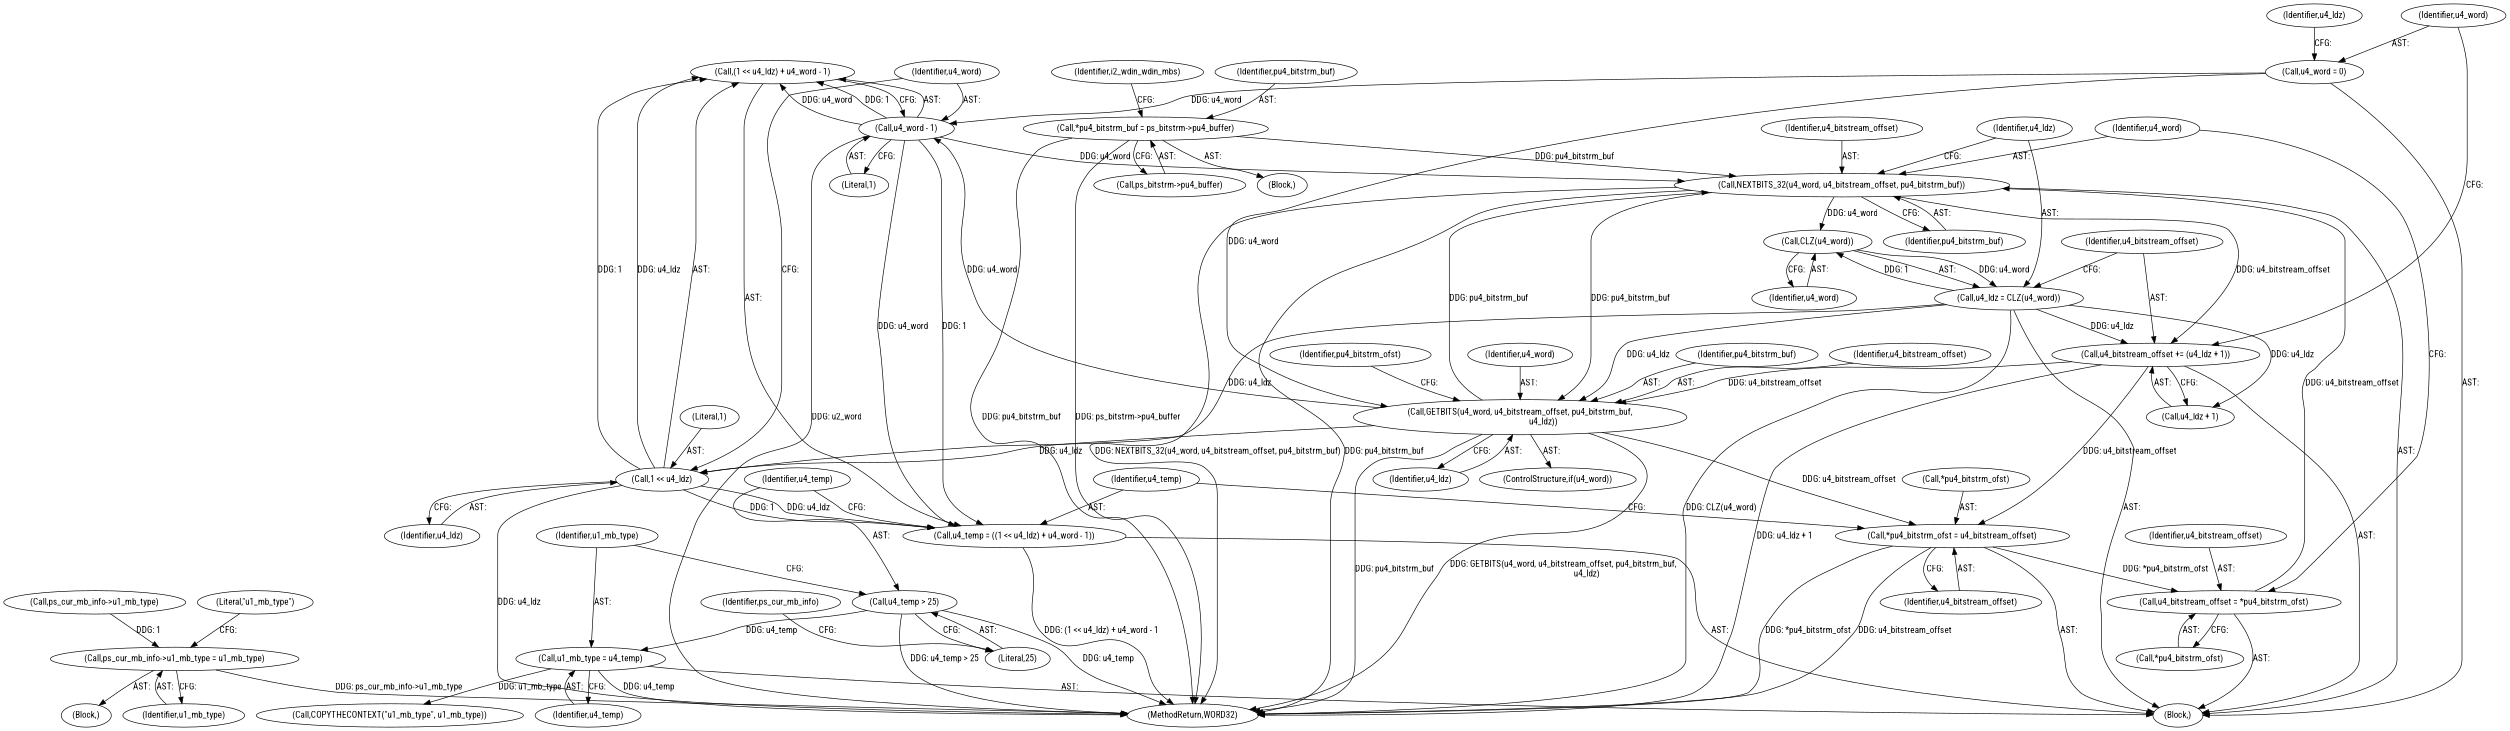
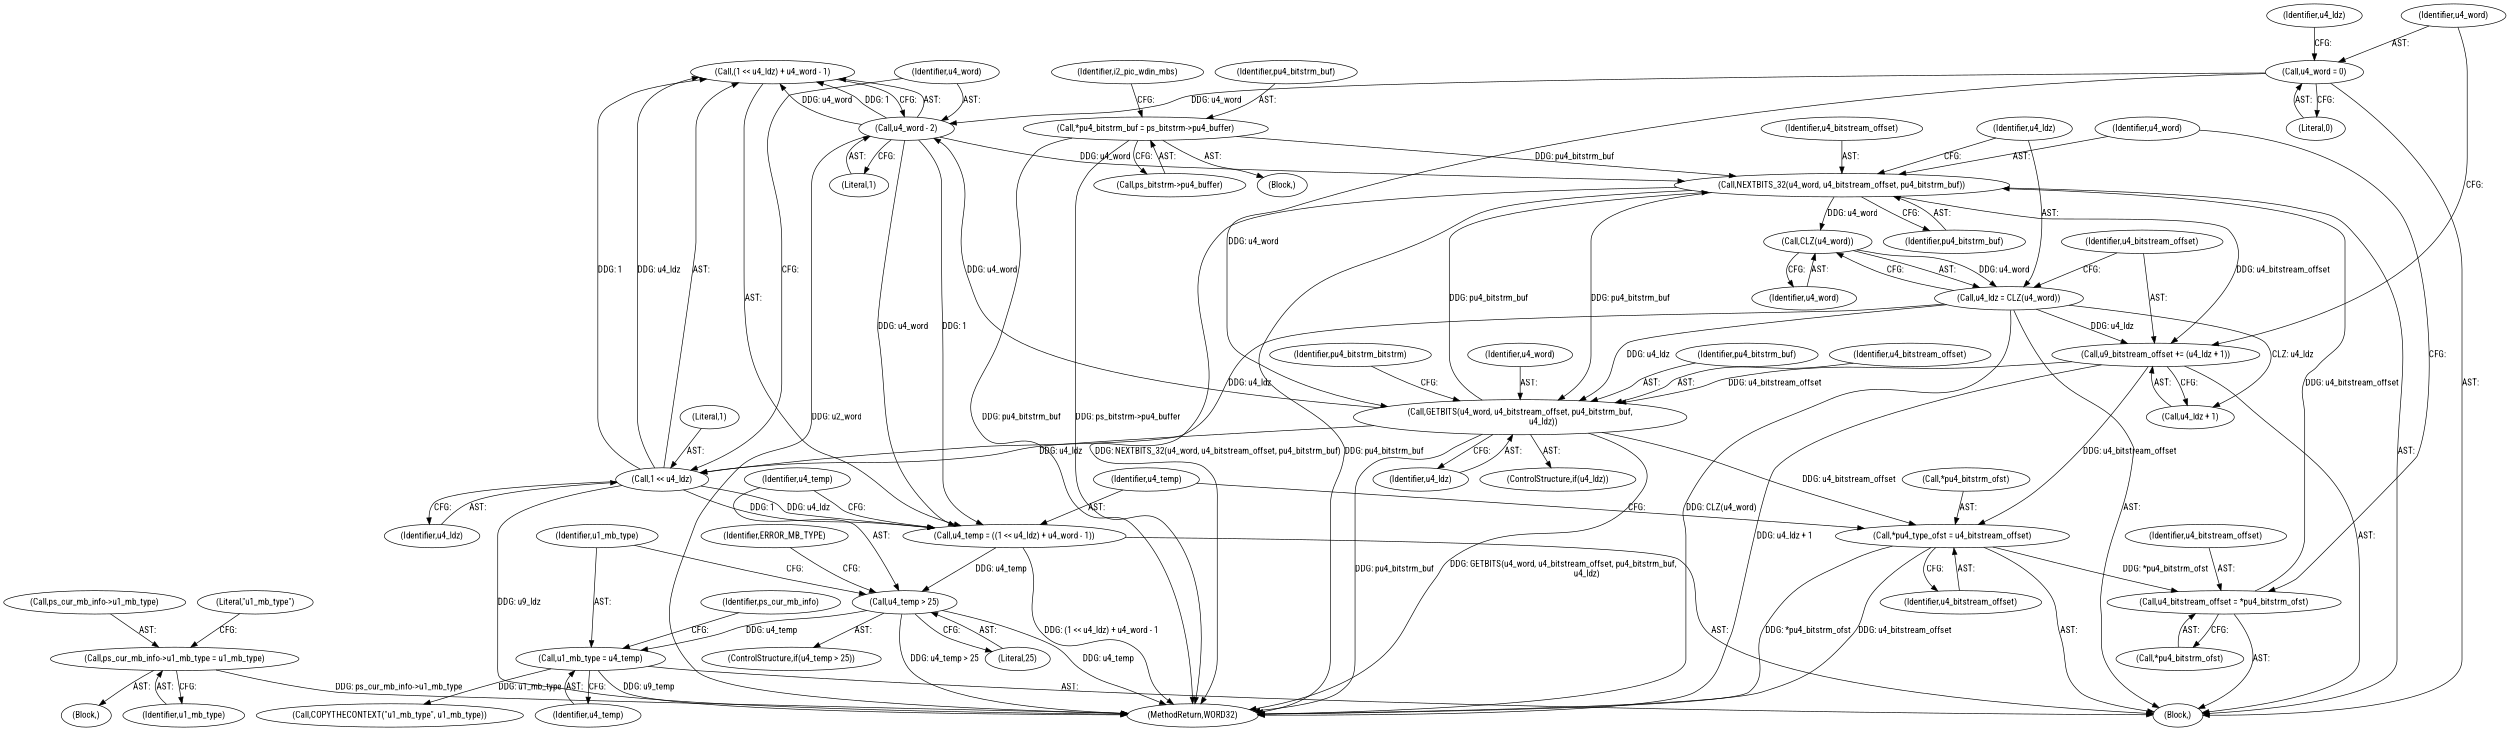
(1128, 72) -> (1128, 72)
(907, 129) -> (907, 129)
none -> (2316, 129)
(1897, 270) -> (1897, 270)
(1351, 355) -> (1351, 355)
(2156, 355) -> (2156, 355)
(2293, 355) -> (2293, 355)
(1558, 480) -> (1558, 480)
none -> (775, 536)
(1952, 536) -> (1952, 536)
none -> (962, 568)
(520, 602) -> (520, 602)
(149, 631) -> (149, 631)
(882, 646) -> (684, 630)
none -> (792, 659)
(649, 687) -> (649, 687)
